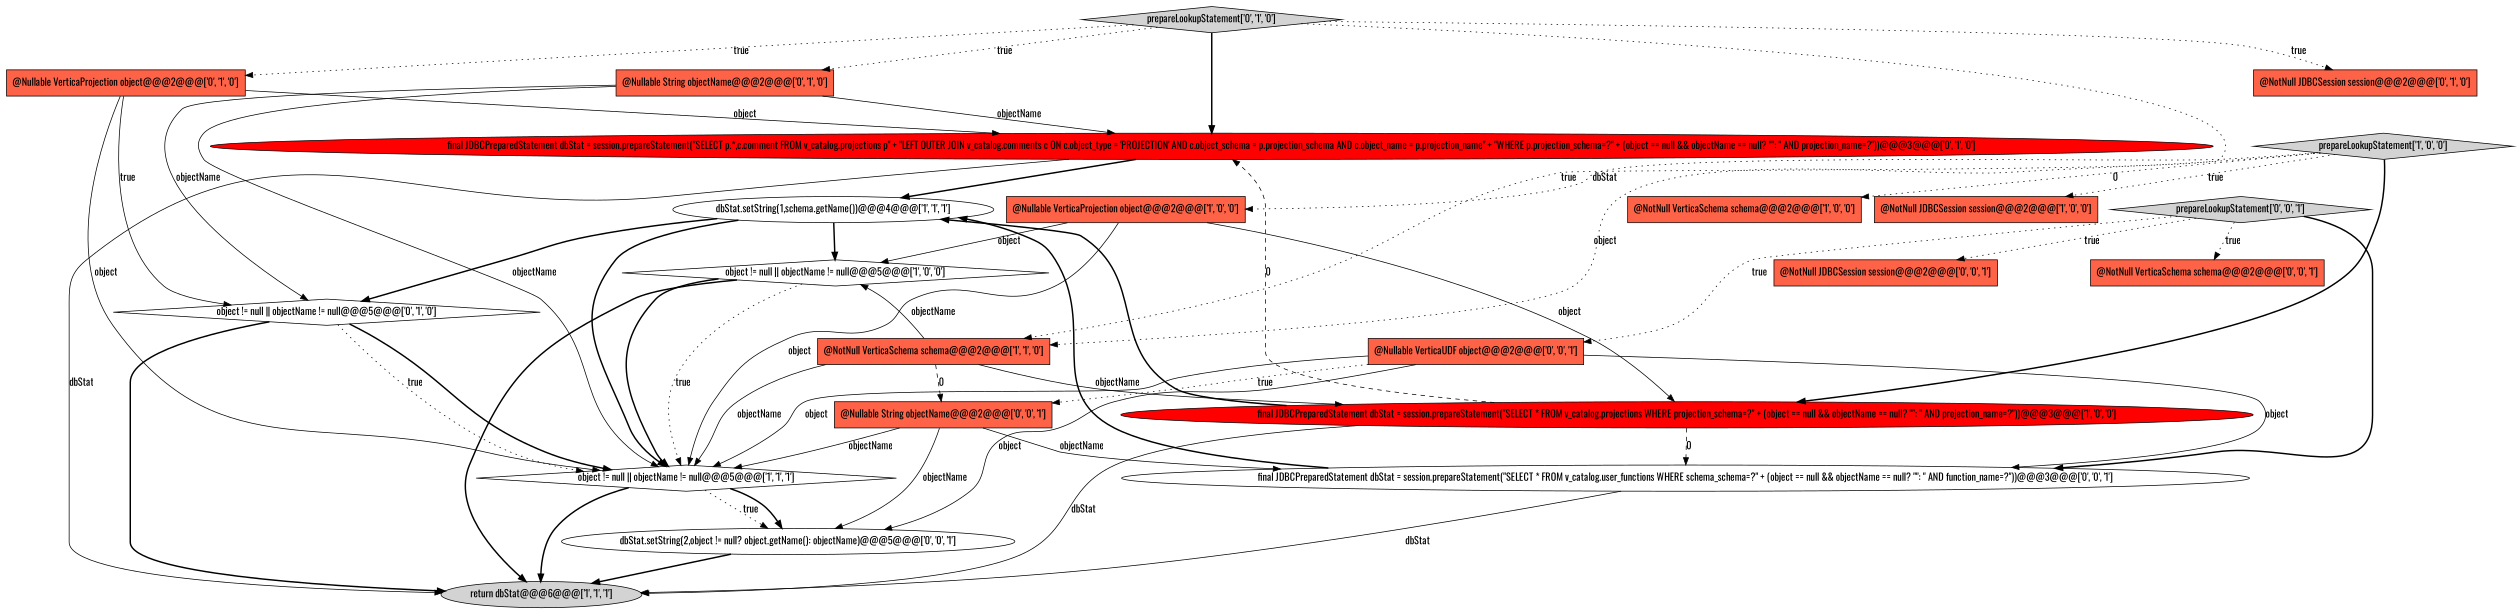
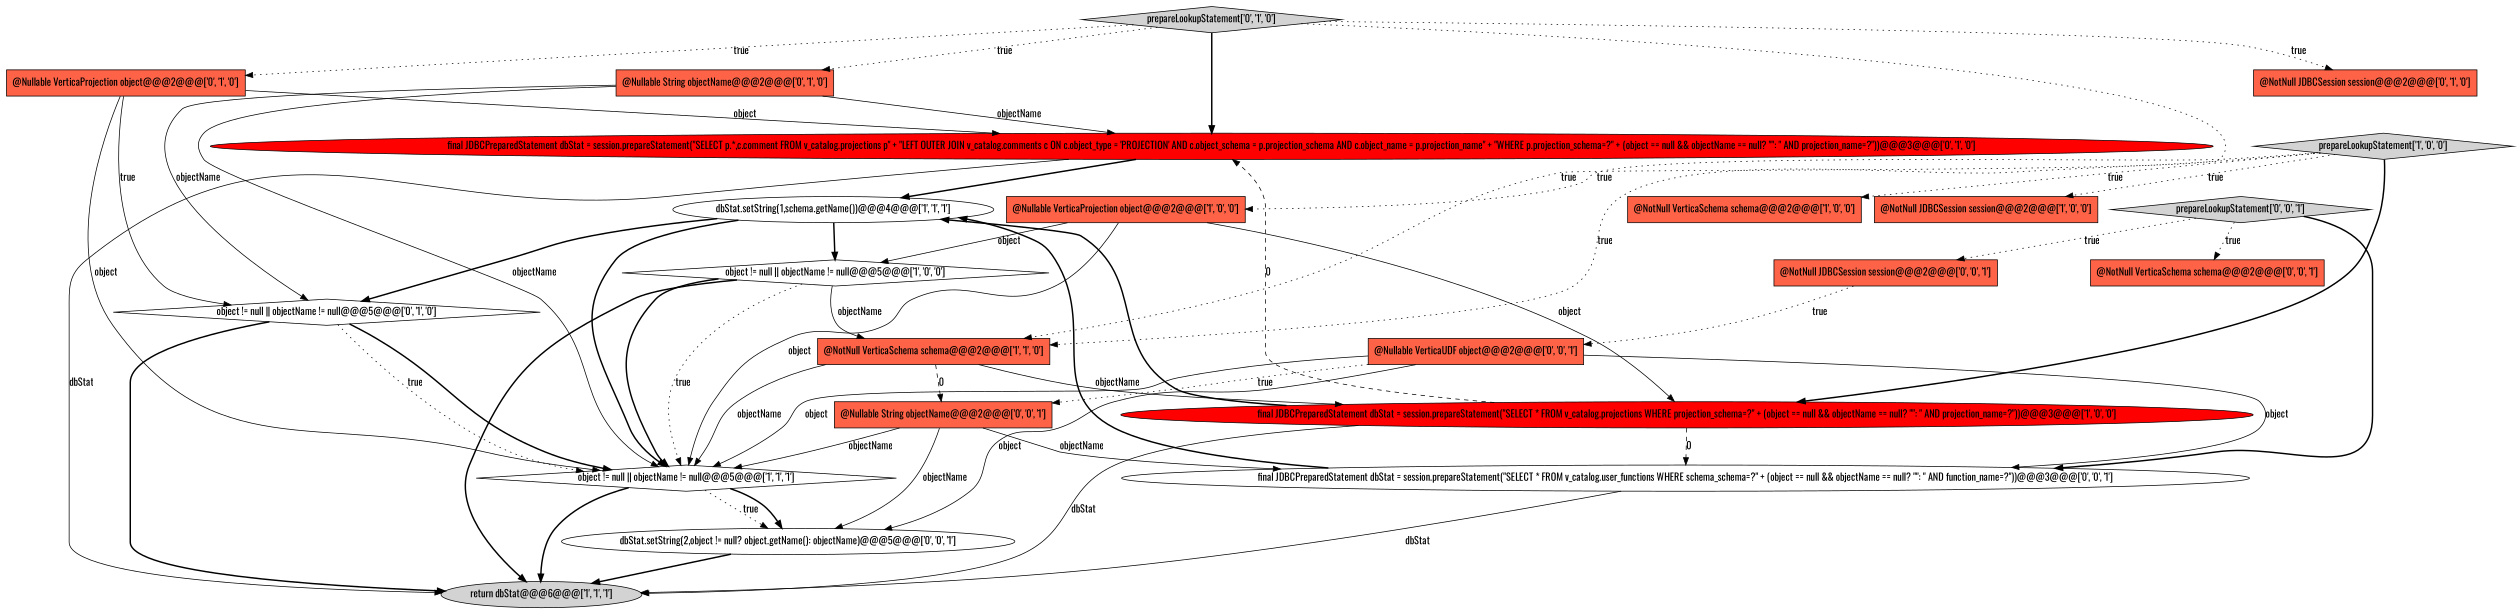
(1605, 178) -> (1605, 178)
(2116, 178) -> (2116, 178)
(1605, 241) -> (1605, 241)
(1871, 246) -> (1725, 325)
(895, 308) -> (833, 317)
